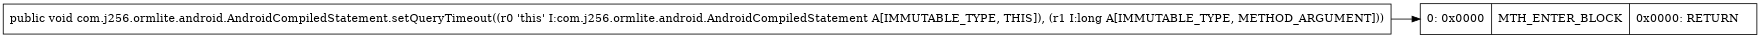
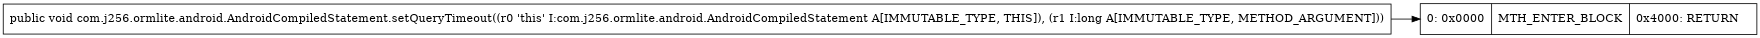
(1693, 19) -> (1693, 19)
